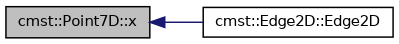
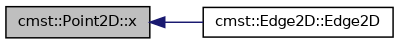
(78, 22) -> (78, 22)
